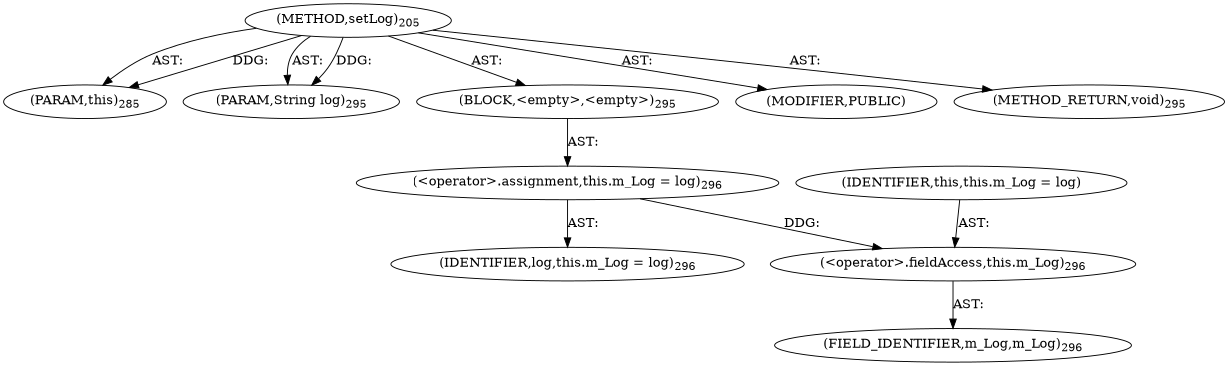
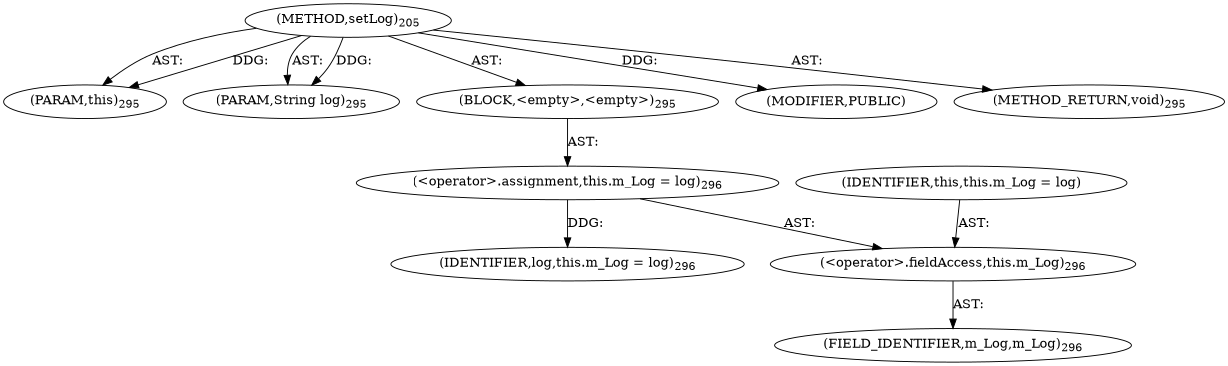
(639, 61) -> (642, 61)
(129, 100) -> (129, 100)
(585, 224) -> (588, 224)
(804, 224) -> (802, 224)
